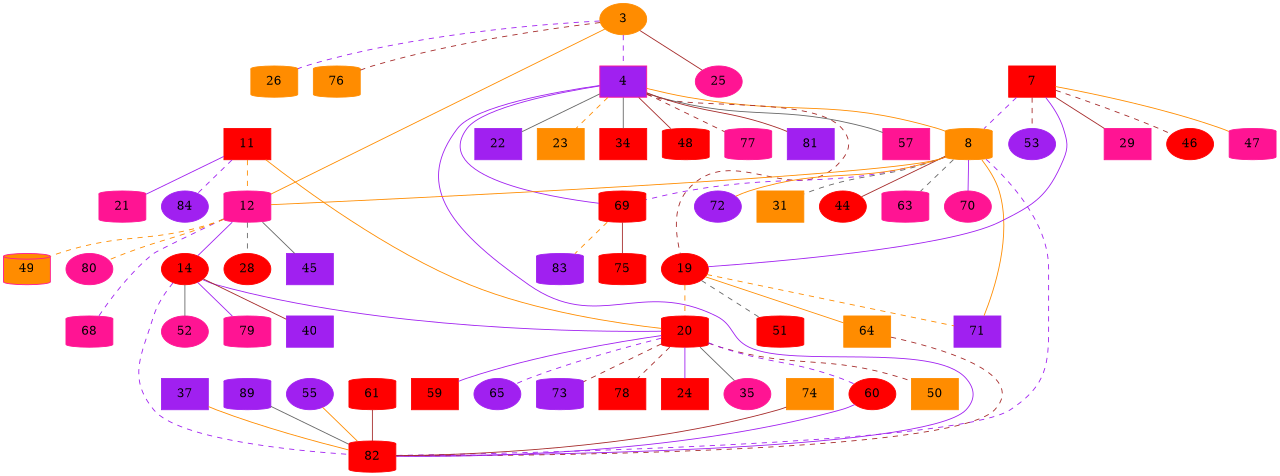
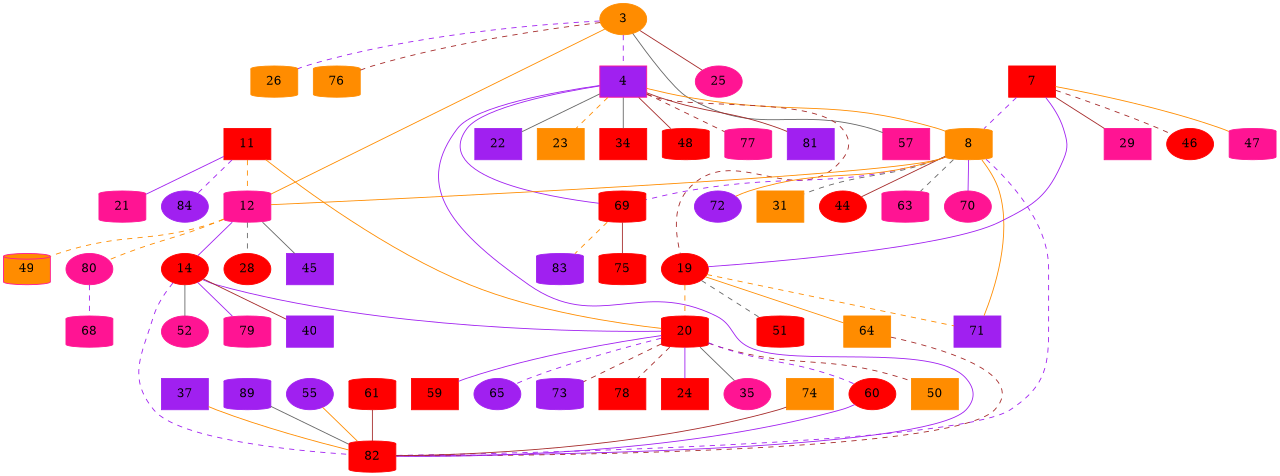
(765, 113) -> (770, 120)
(1032, 144) -> none
(152, 255) -> (89, 300)
